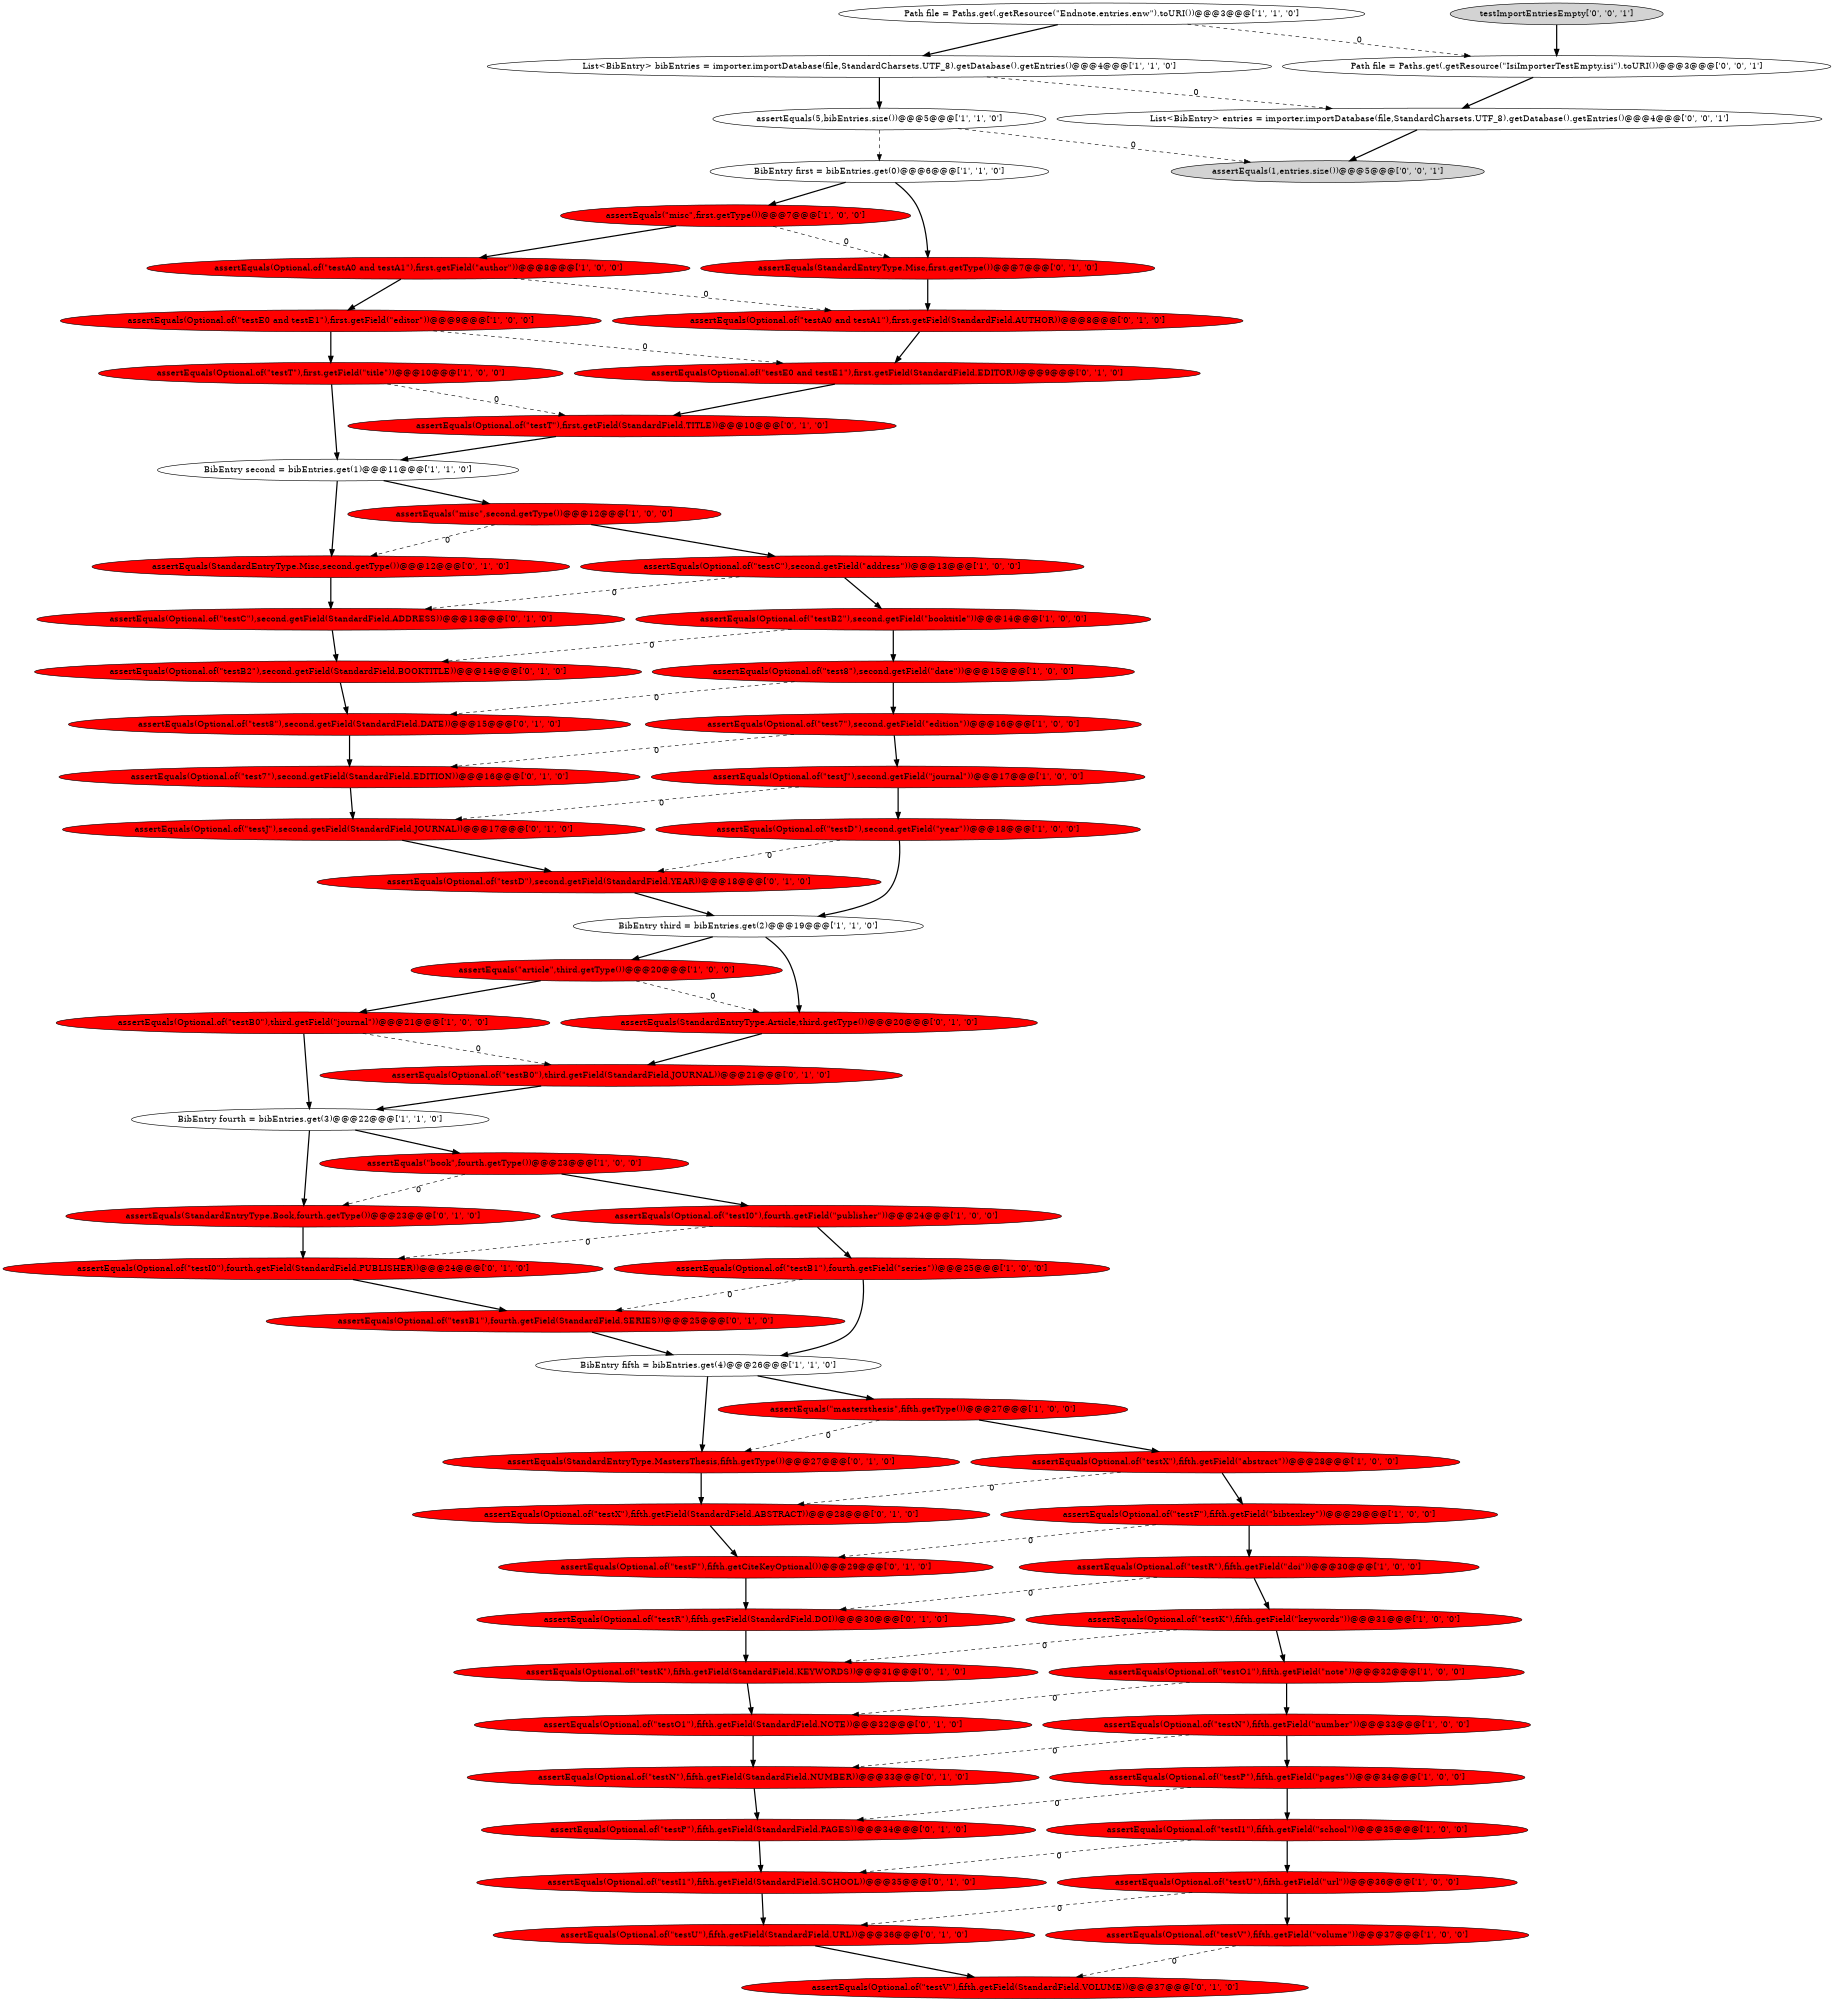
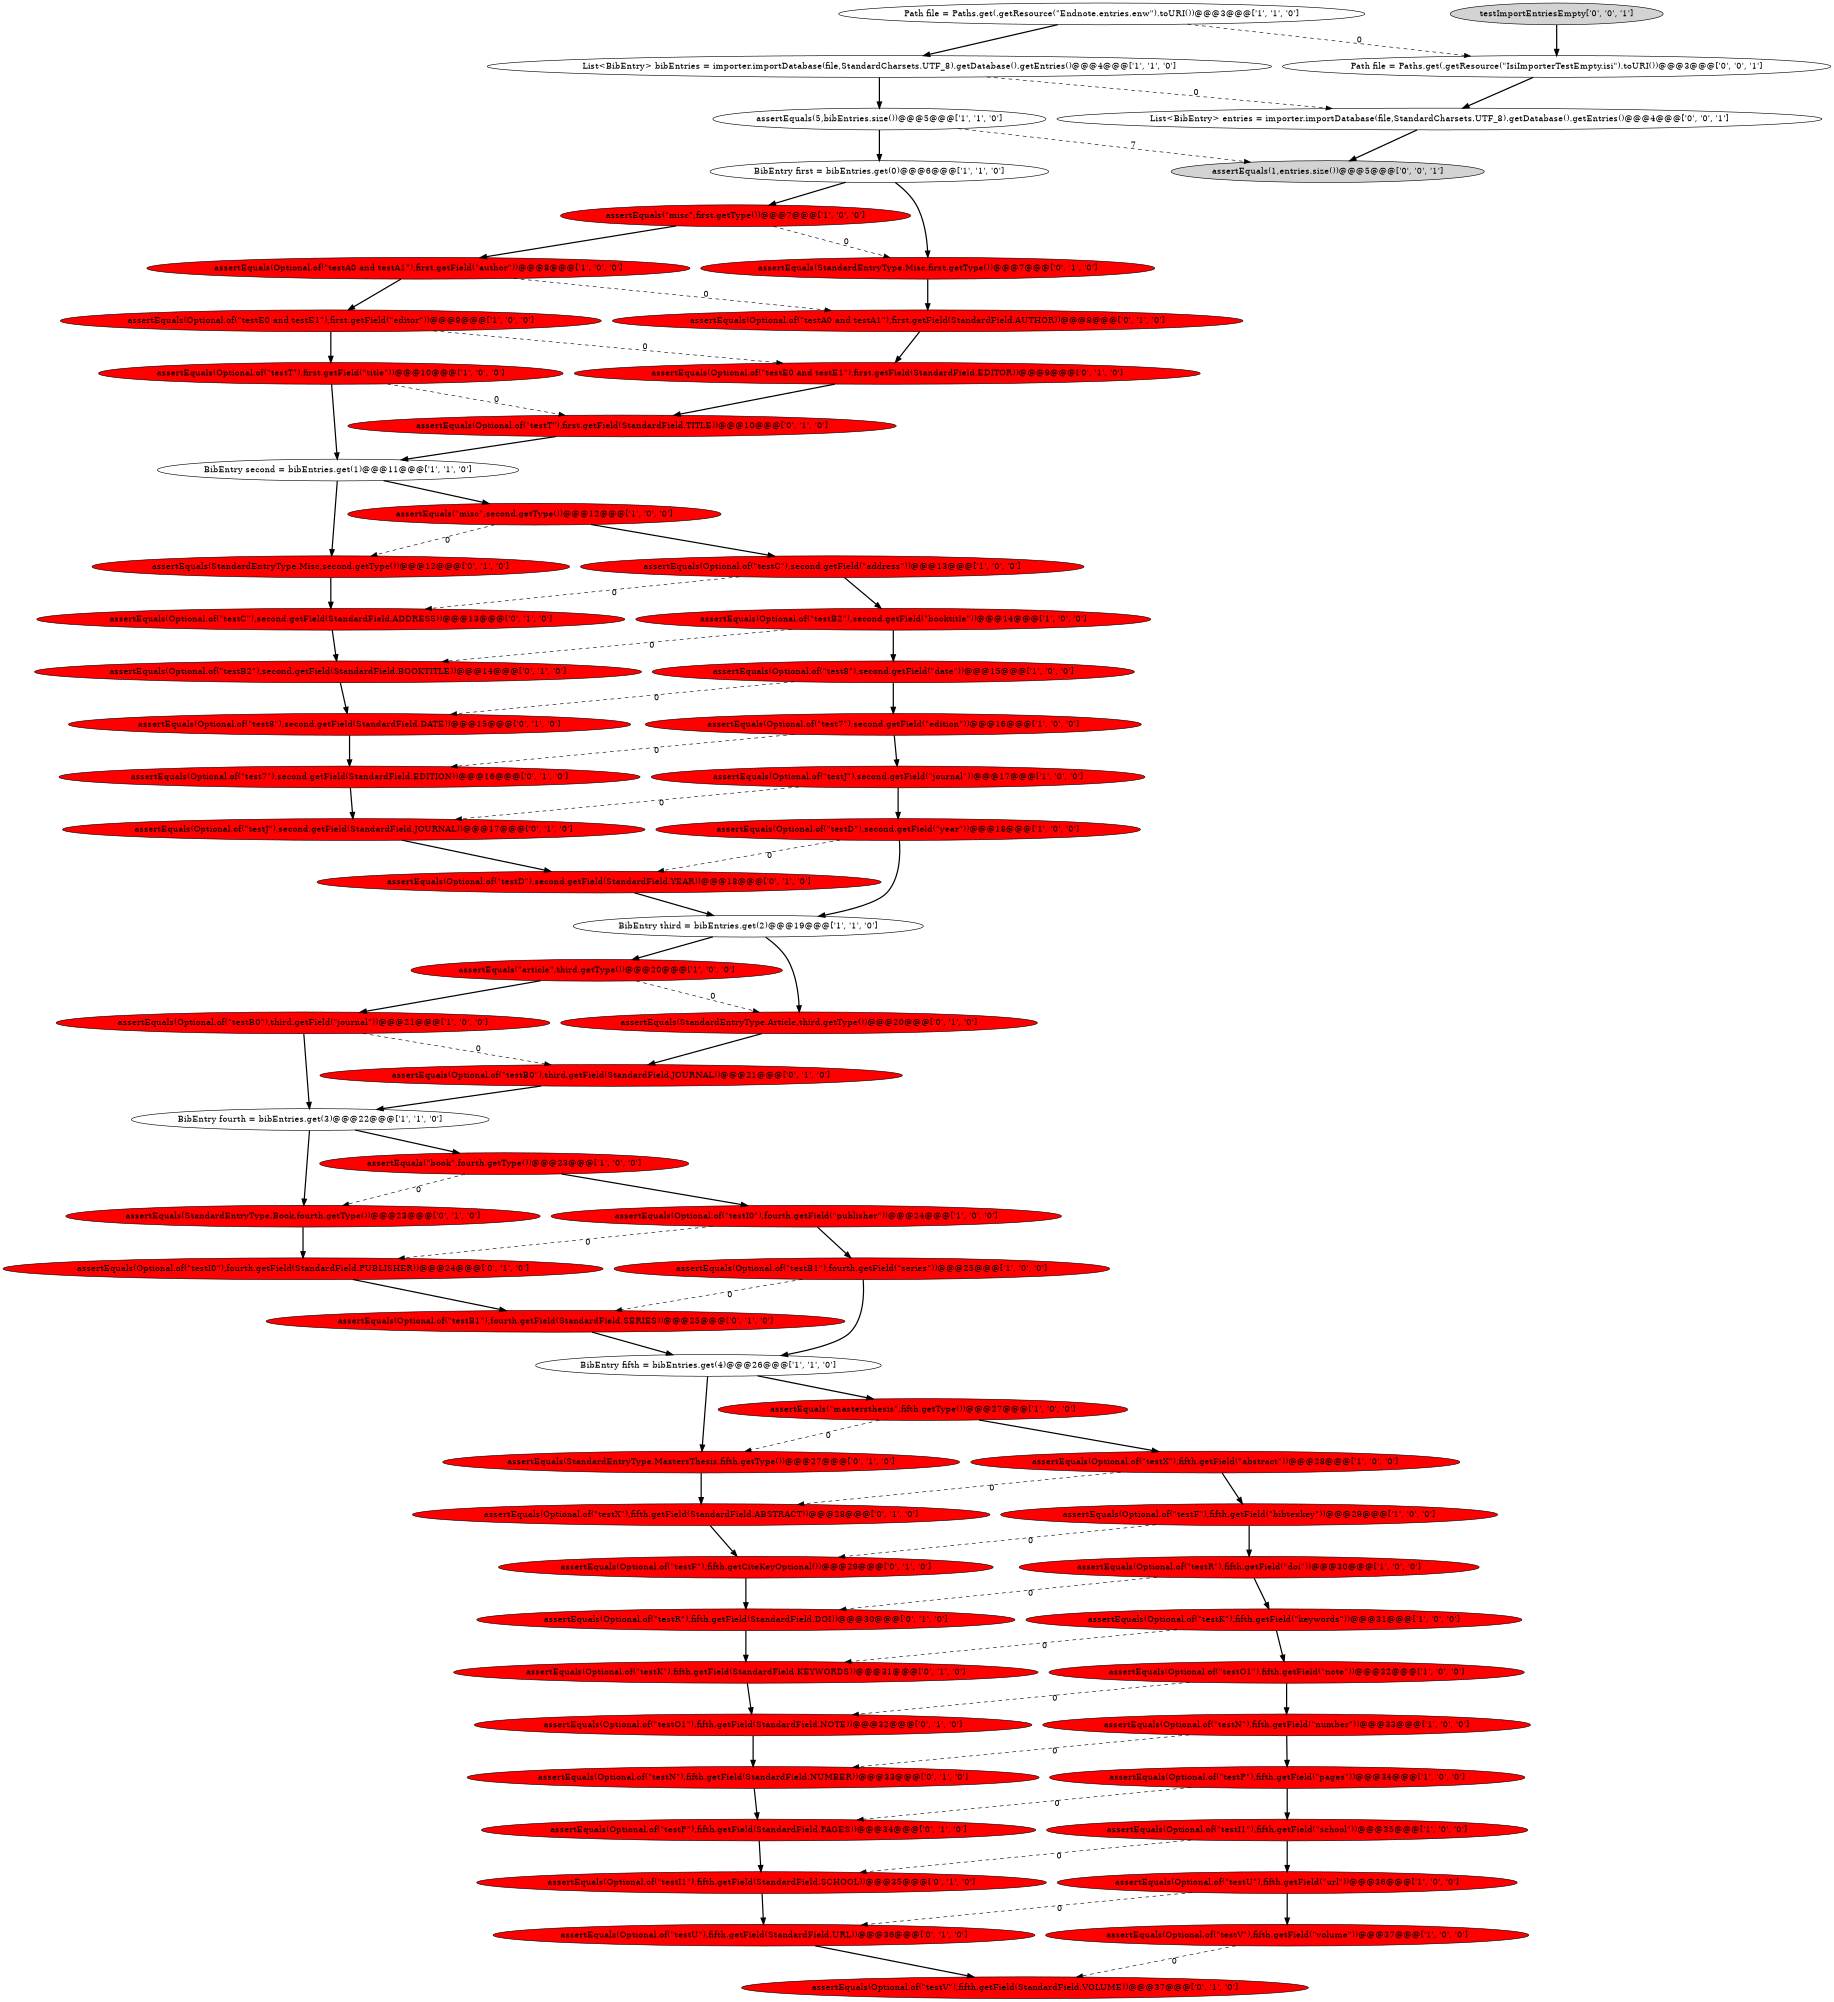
(879, 142) -> (879, 142)
(1134, 145) -> (1134, 145)
